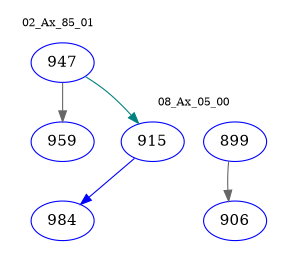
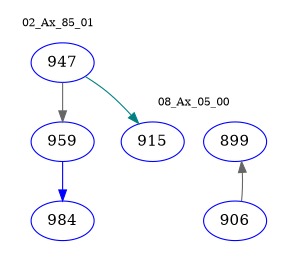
(120, 171) -> (63, 176)
(228, 176) -> (242, 187)
